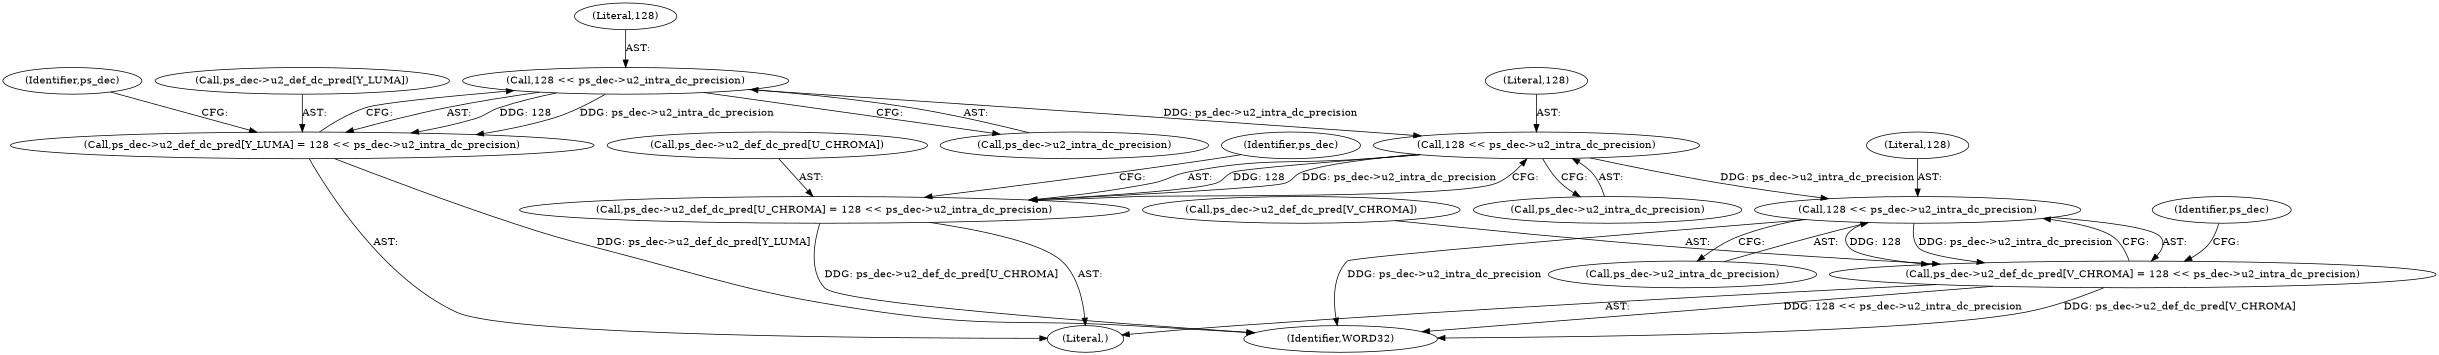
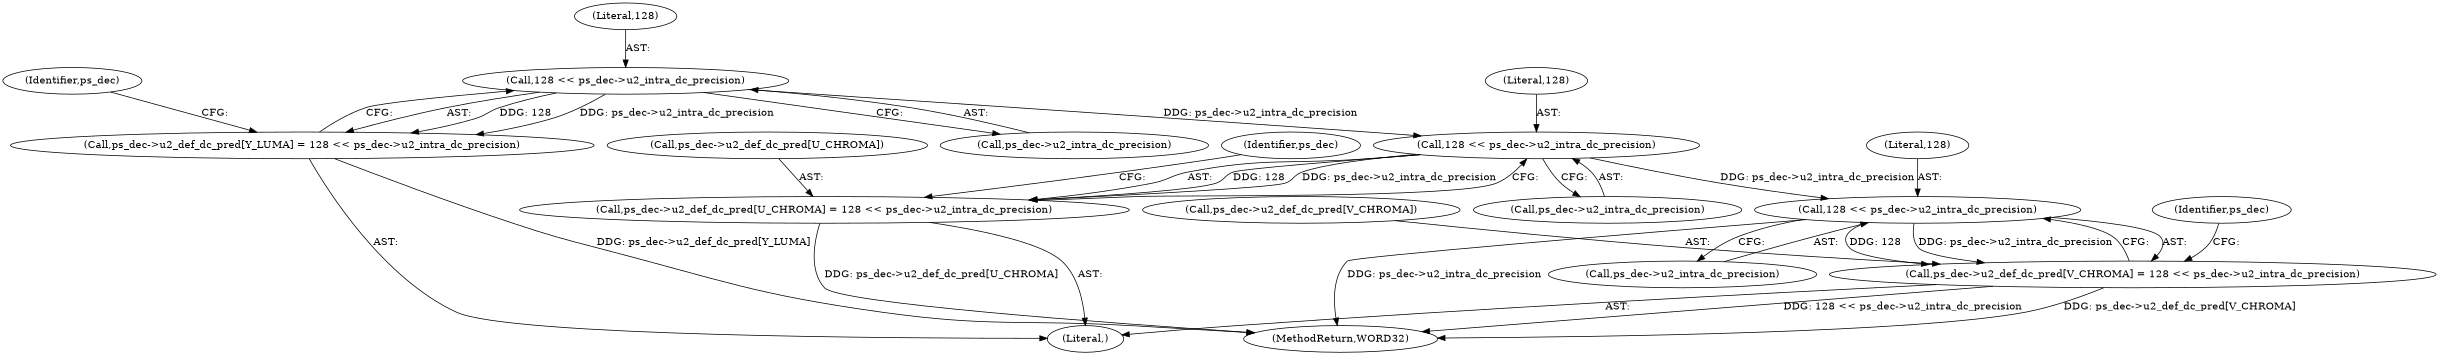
(302, 81) -> none
(1341, 339) -> (1341, 339)
